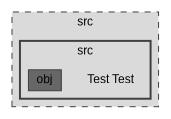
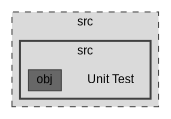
(111, 80) -> (111, 80)
